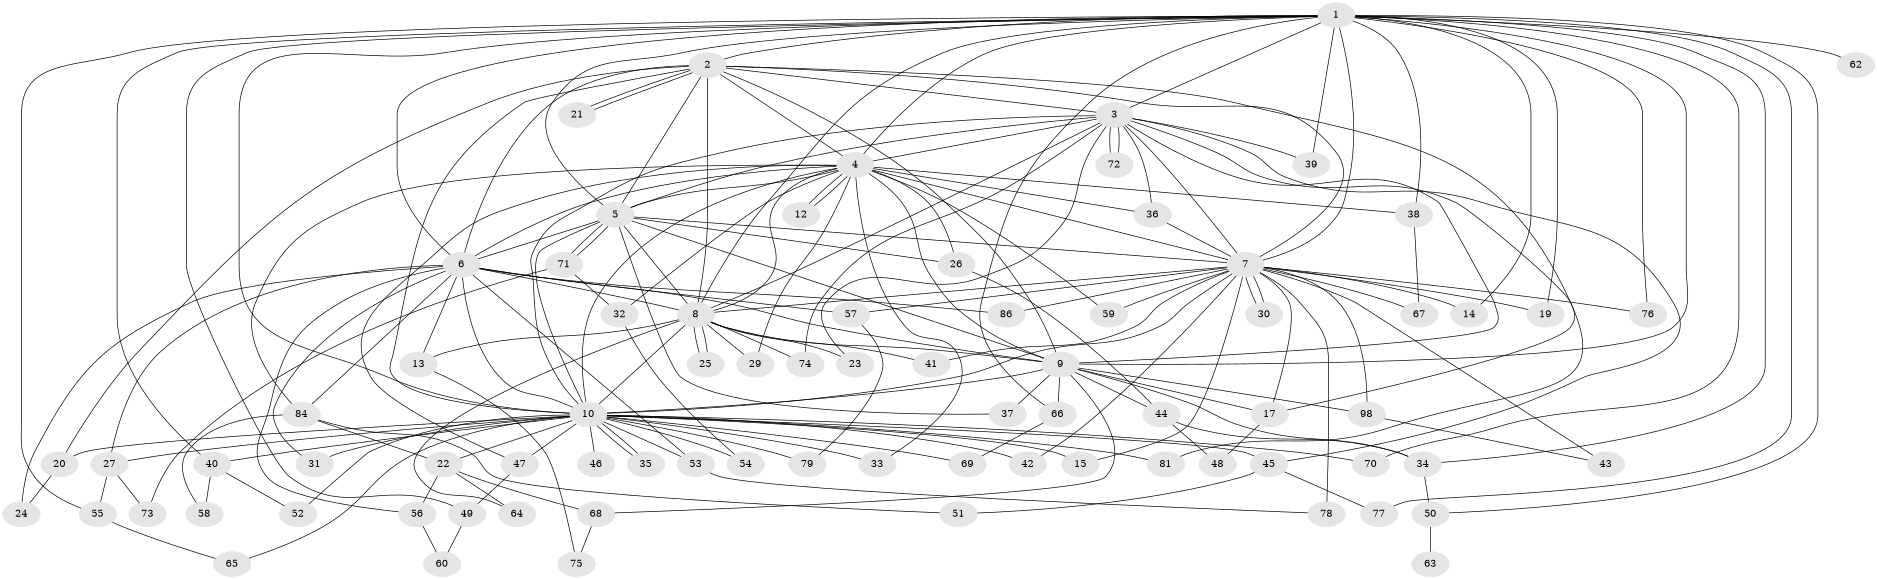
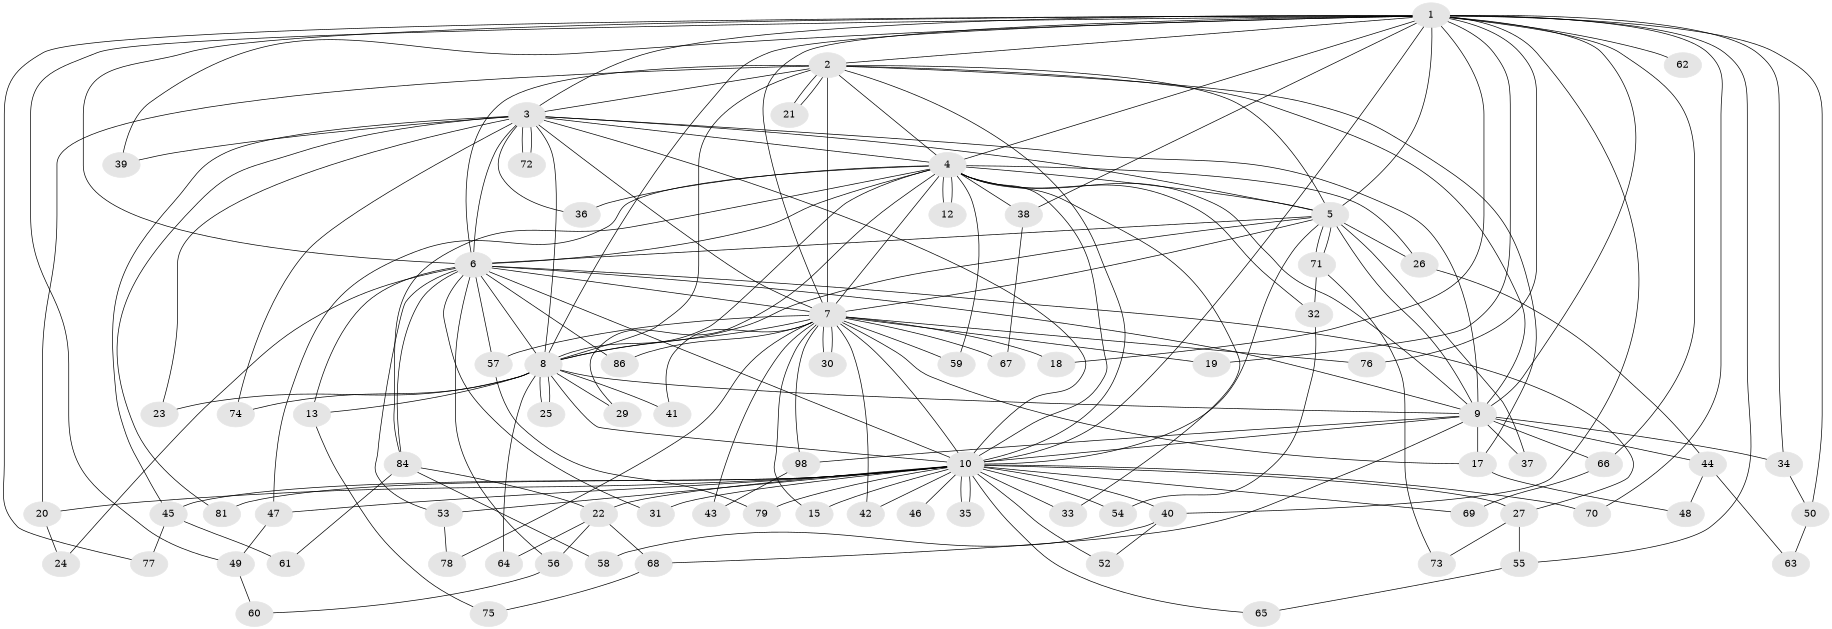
none -> (484, 184)
(1199, 240) -> (651, 290)
(1469, 315) -> (1056, 365)
(1239, 436) -> (1749, 514)
(958, 514) -> (286, 564)
